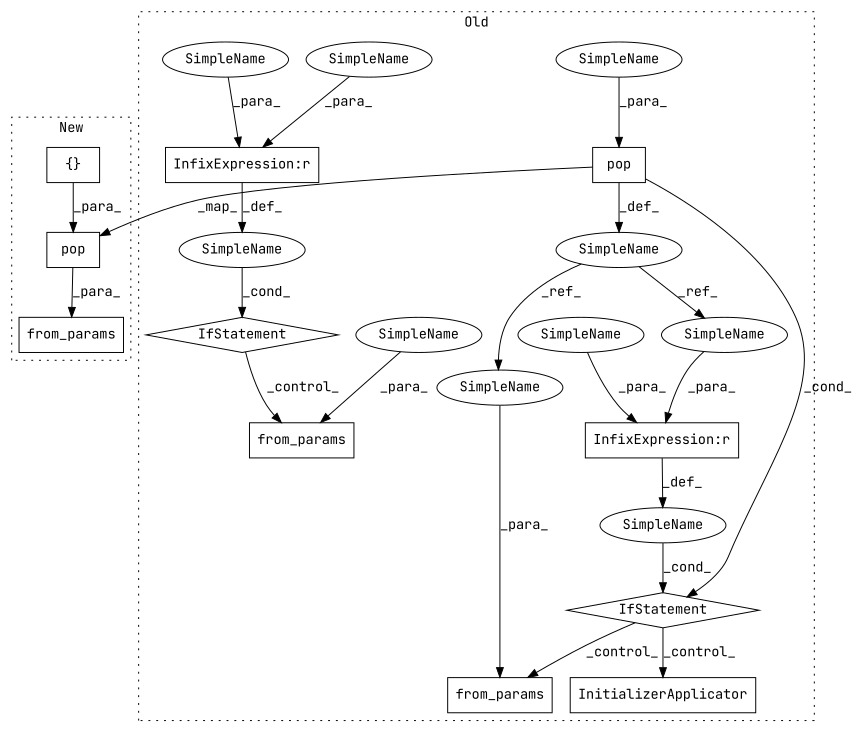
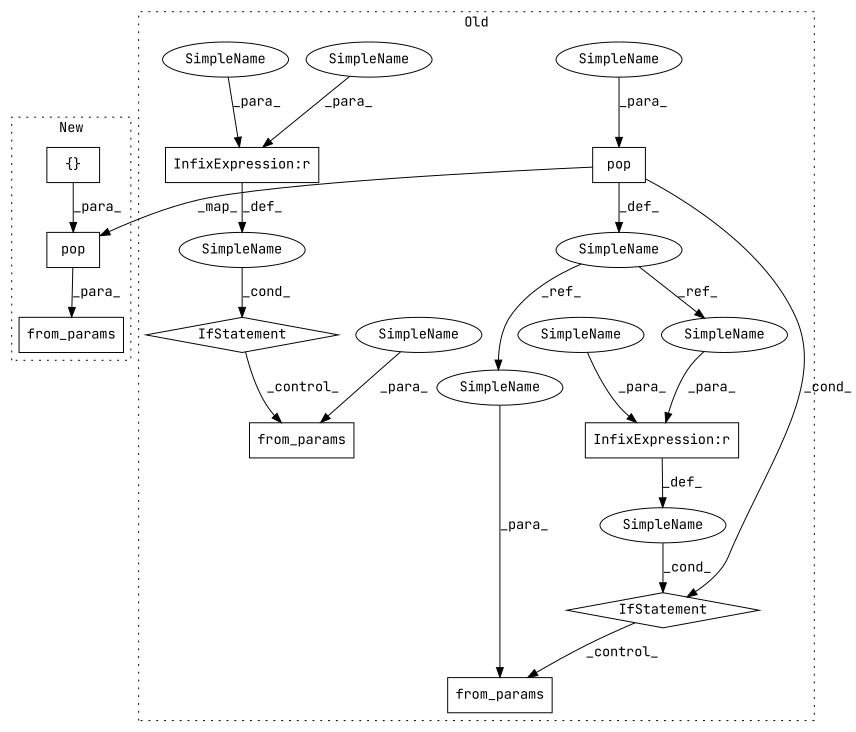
(663, 695) -> none
